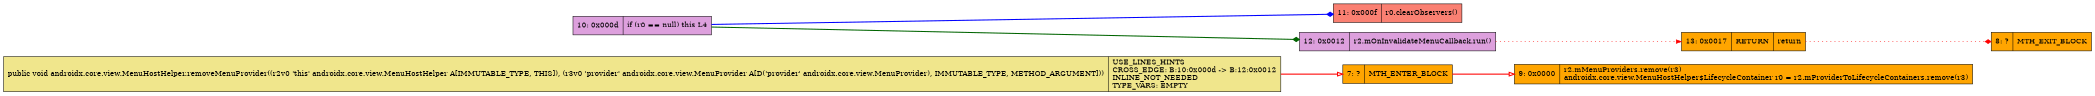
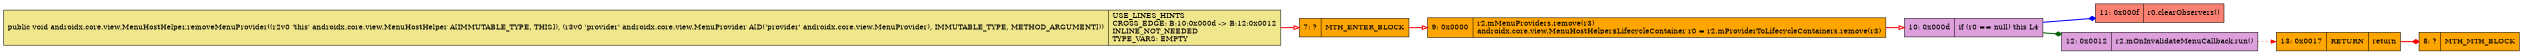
none -> (1892, 28)
(2052, 41) -> (2480, 41)
(1895, 42) -> (2407, 42)
